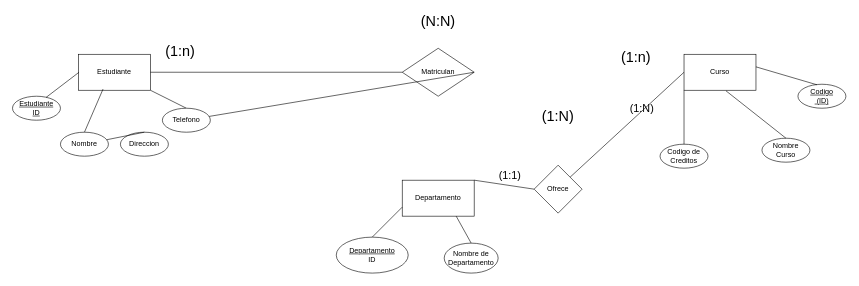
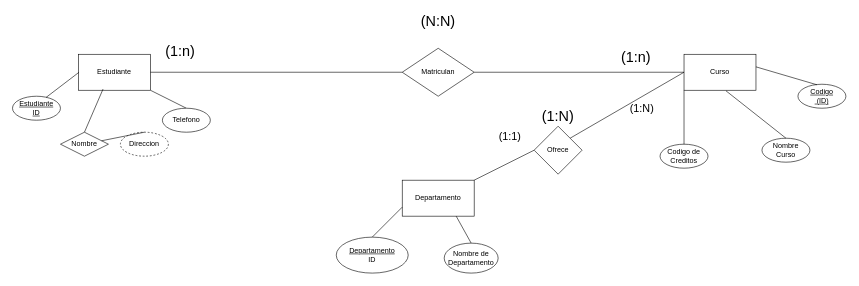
(342, 94) -> (577, 72)
(84, 144) -> (84, 144)
(144, 144) -> (144, 144)
(510, 176) -> (510, 137)
(558, 189) -> (558, 150)
